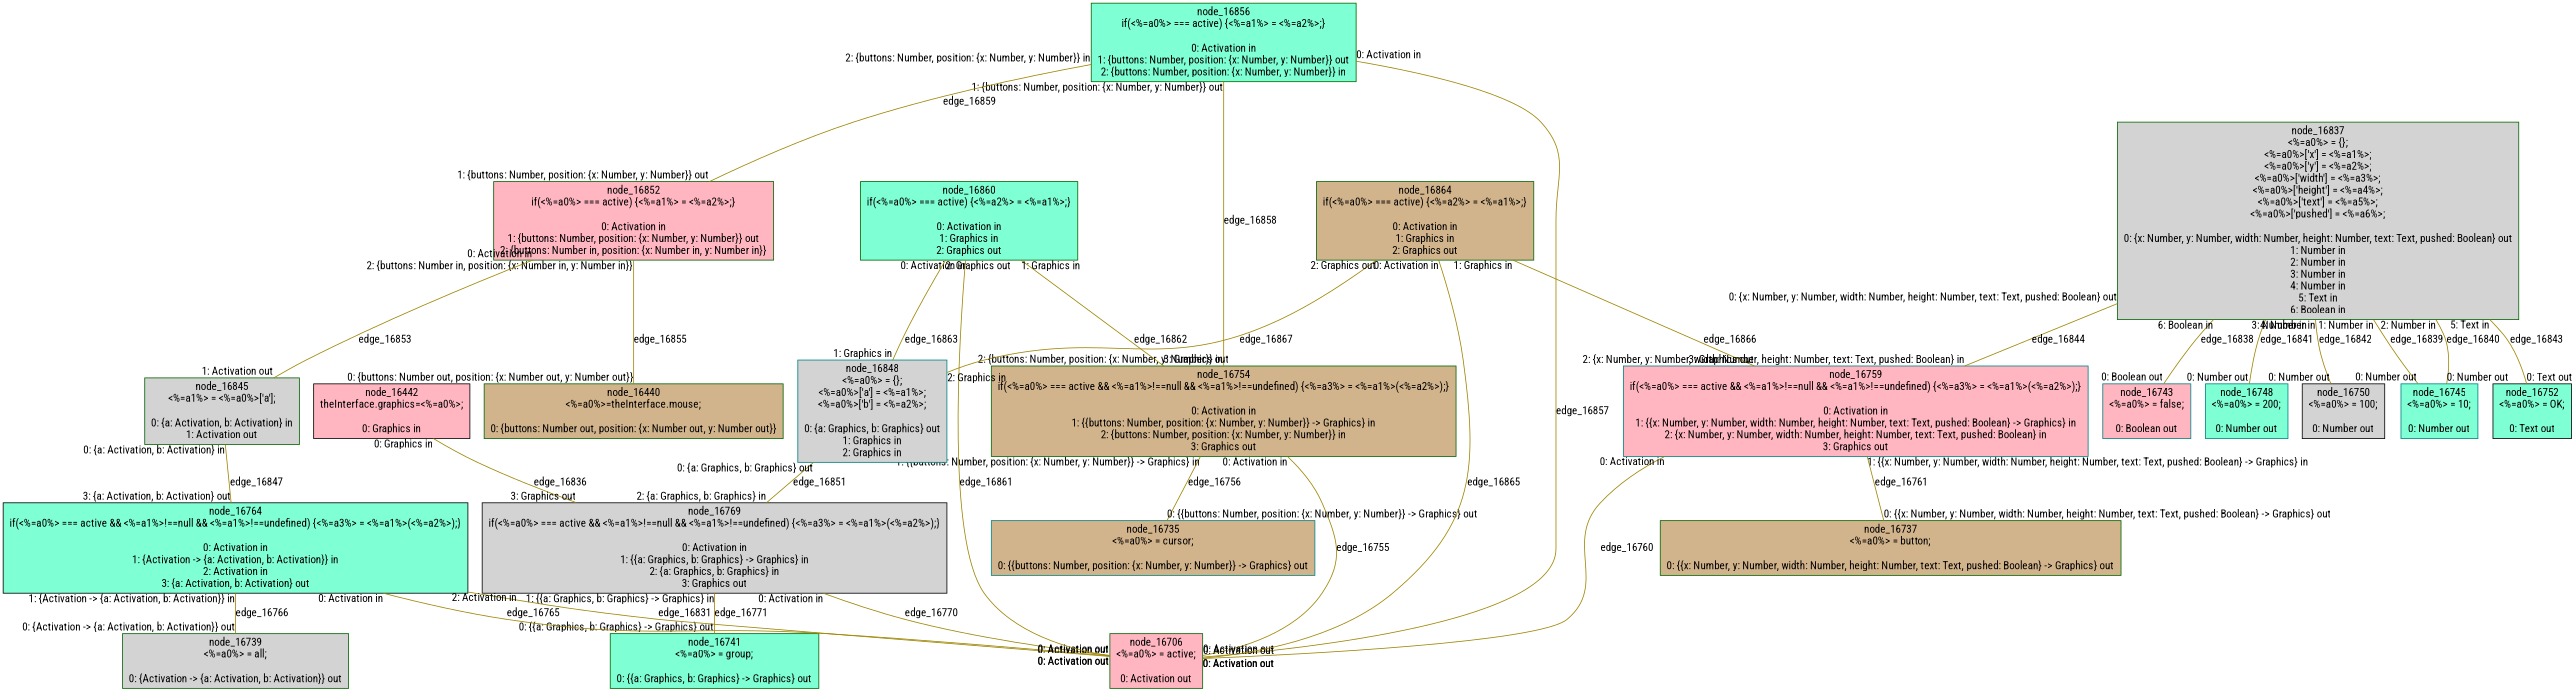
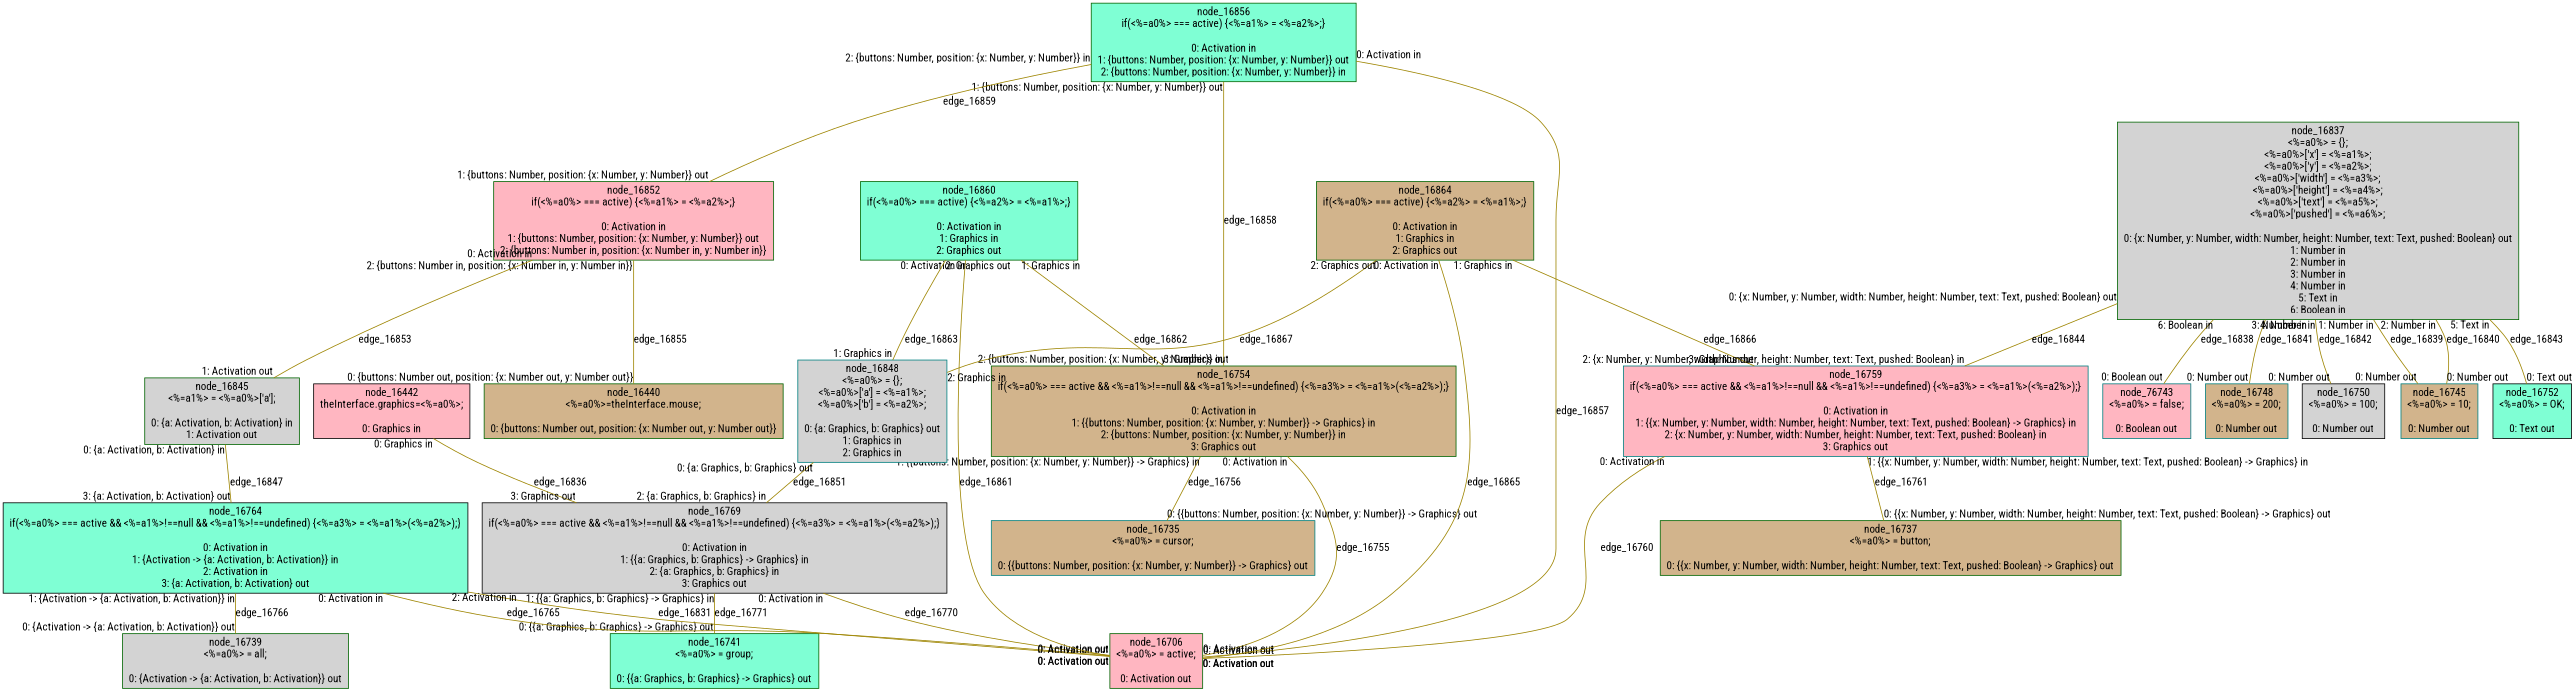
(2147, 411) -> (2147, 411)
(2247, 411) -> (2247, 411)
(2439, 411) -> (2439, 411)
